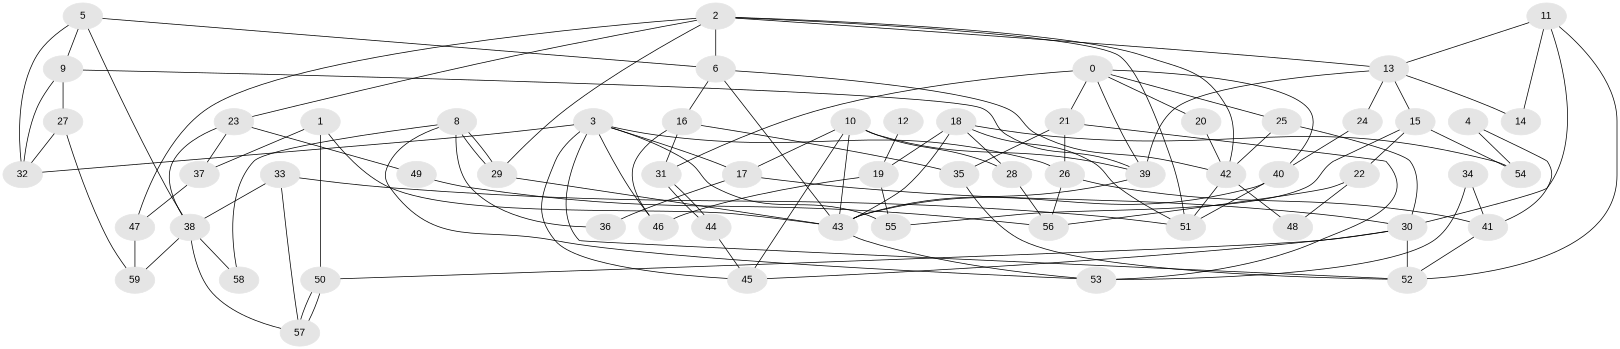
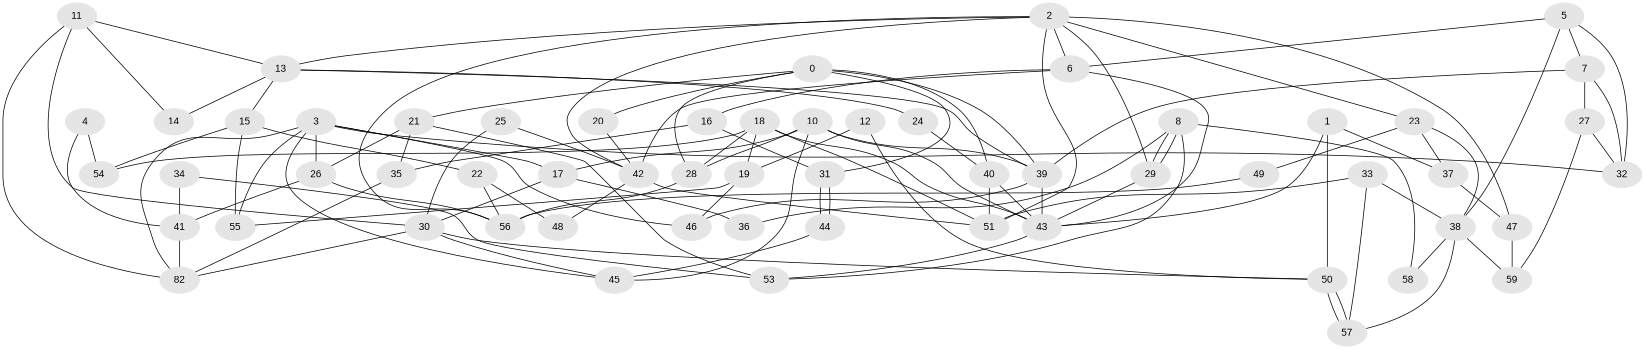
none -> (594, 43)
(63, 69) -> (1585, 69)
(1187, 95) -> (704, 94)
(633, 168) -> (867, 201)
none -> (1063, 264)
(1407, 280) -> (180, 280)
